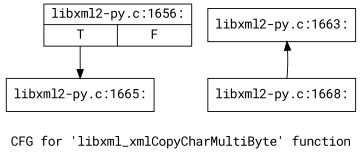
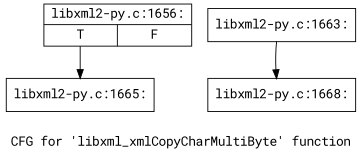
(288, 65) -> (276, 56)
